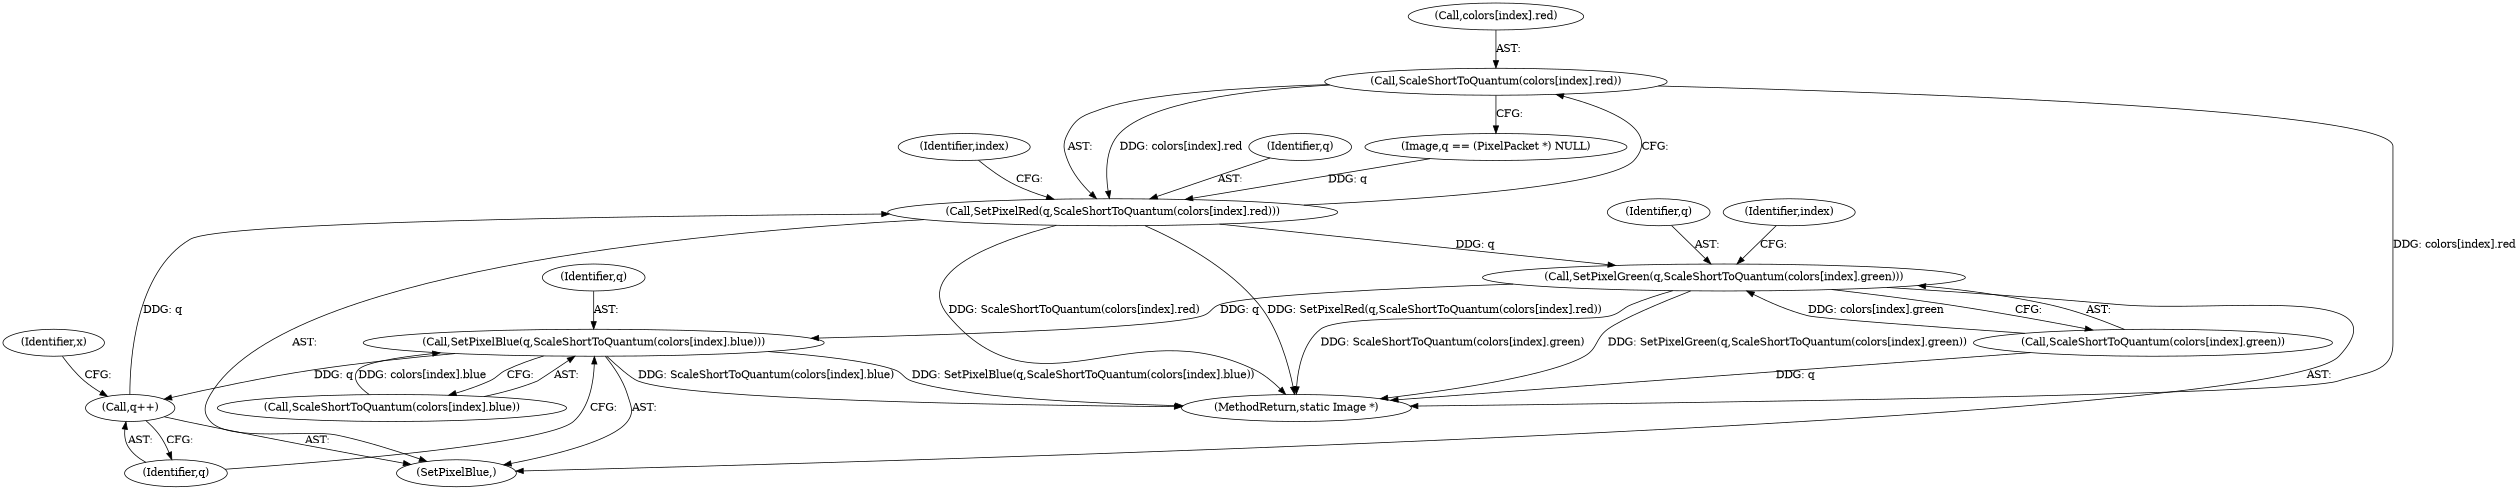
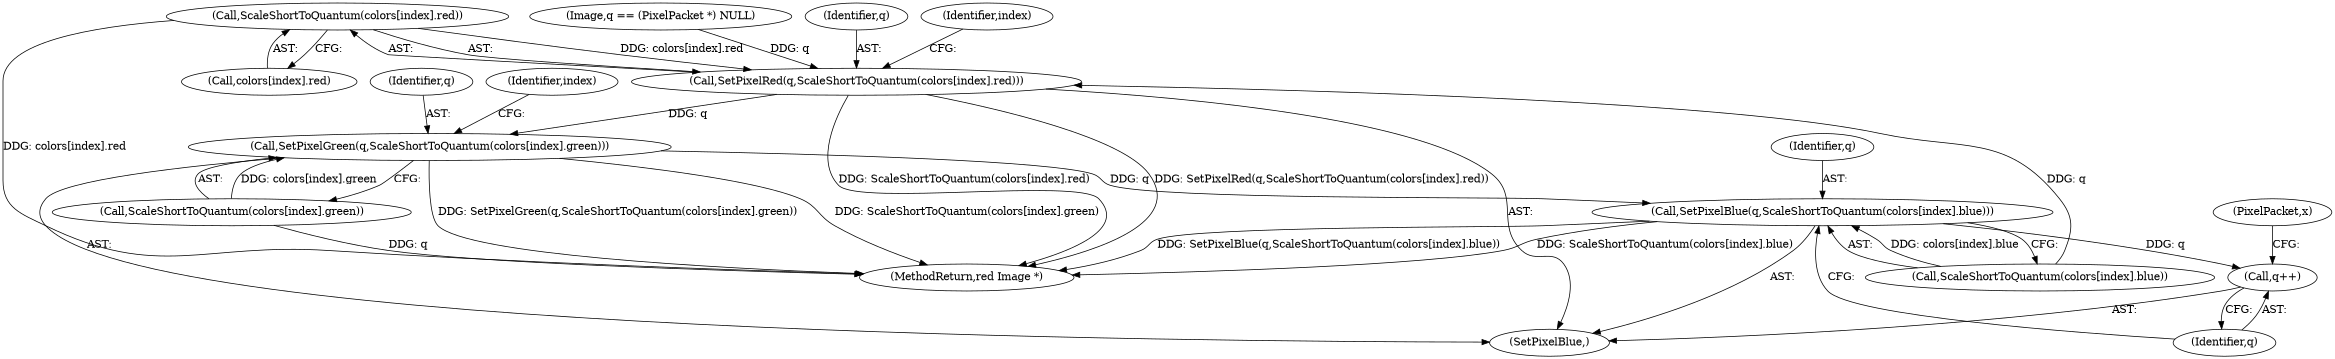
(1496, 111) -> (312, 48)
(1657, 147) -> (403, 49)
(449, 221) -> (1616, 105)
(54, 343) -> (2272, 212)
(1296, 408) -> (967, 278)
